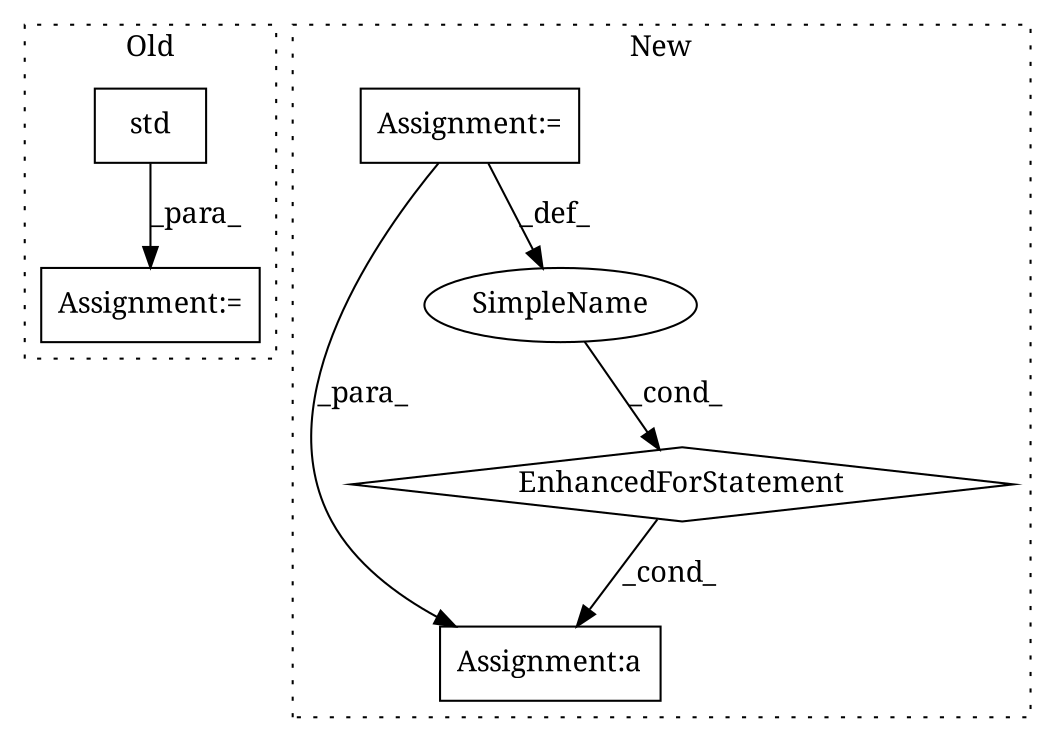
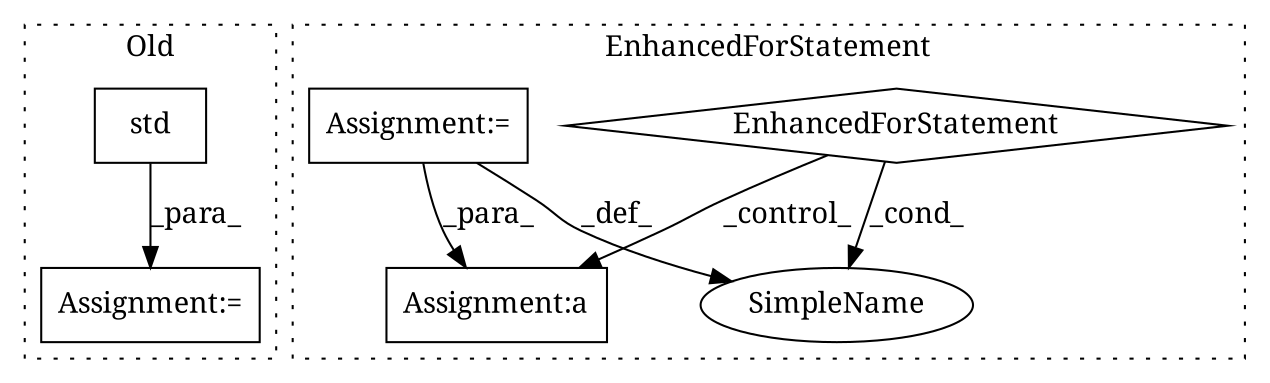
(662, 48) -> (769, 48)
(616, 387) -> (870, 204)
(670, 574) -> (788, 215)
